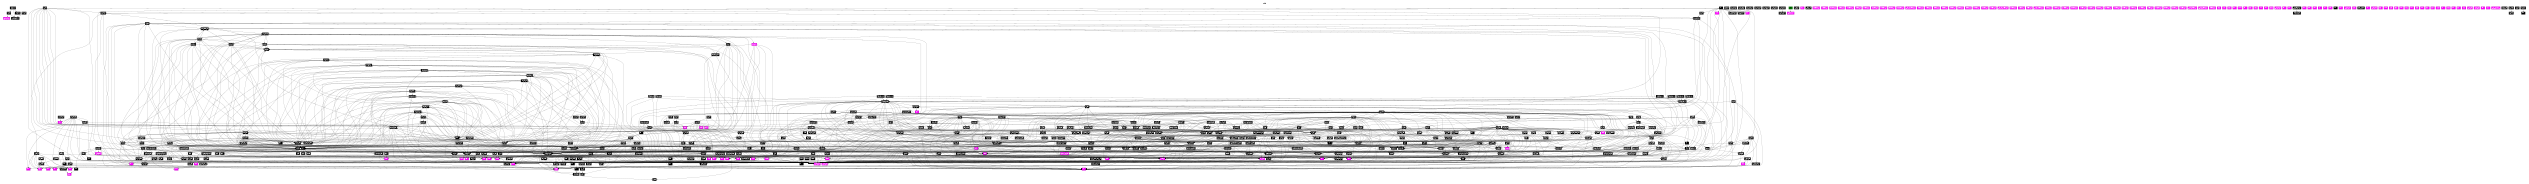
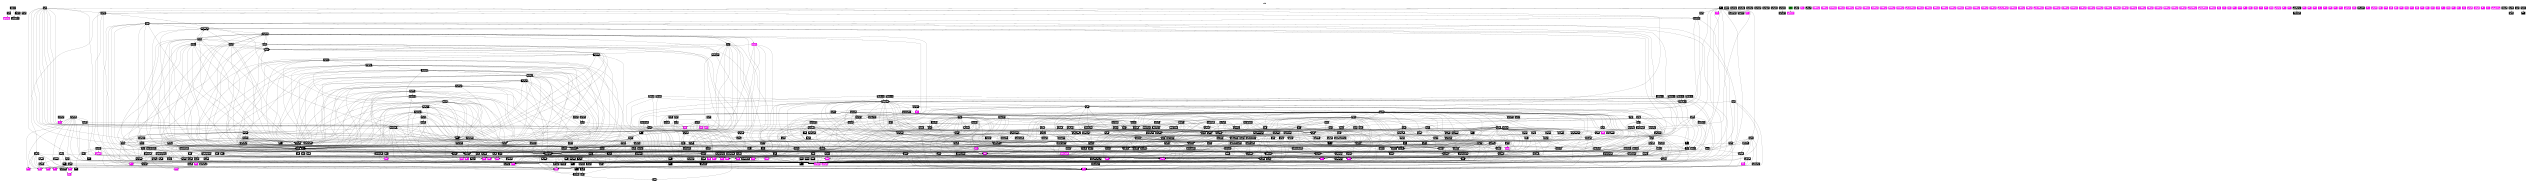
(2336, 8) -> (2336, 8)
(1054, 138) -> none
(1262, 159) -> (1262, 159)
